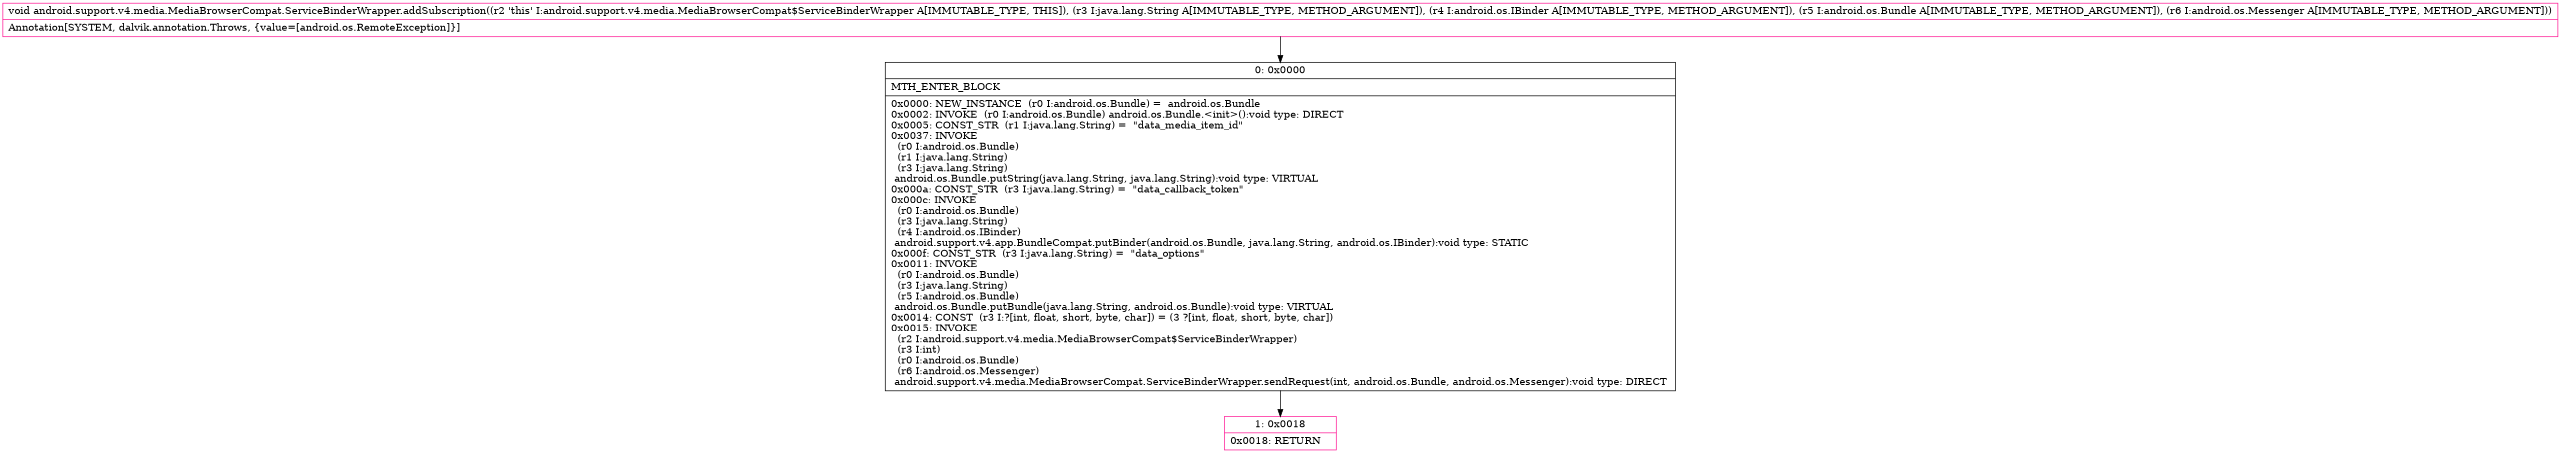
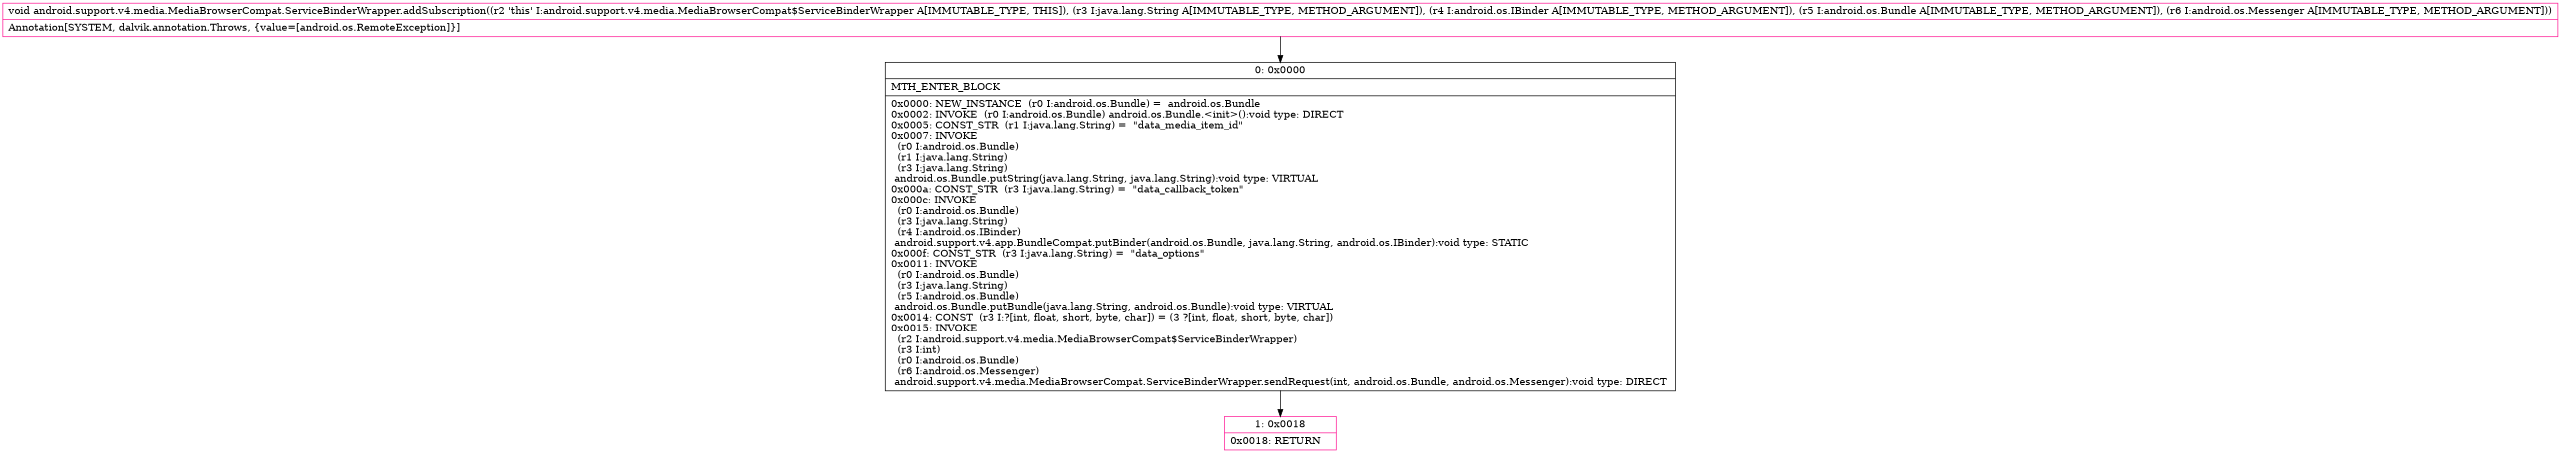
(938, 136) -> (938, 136)
